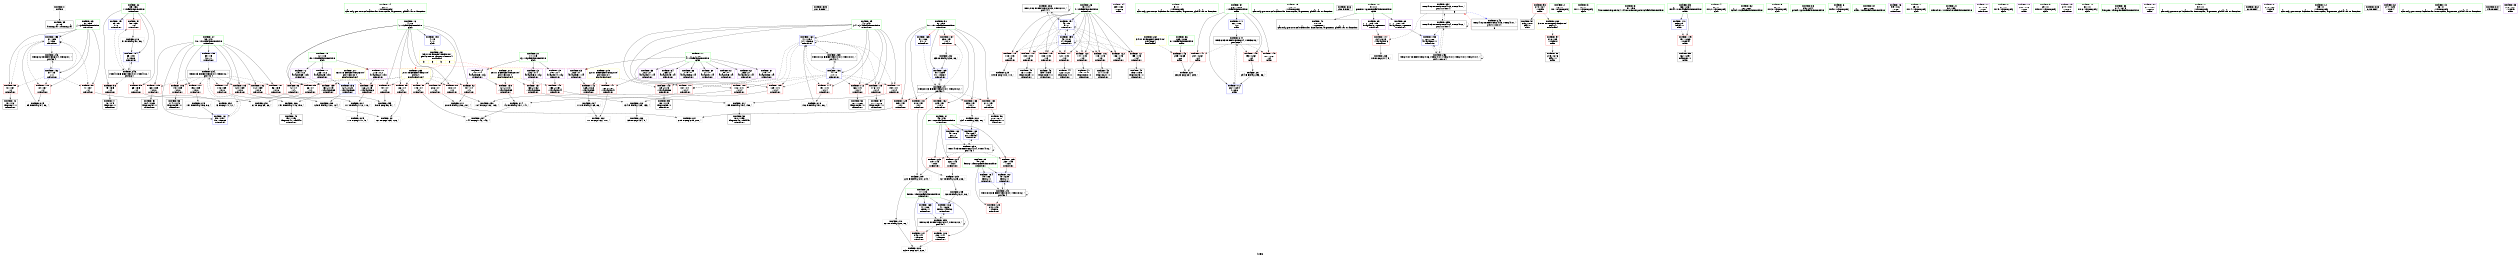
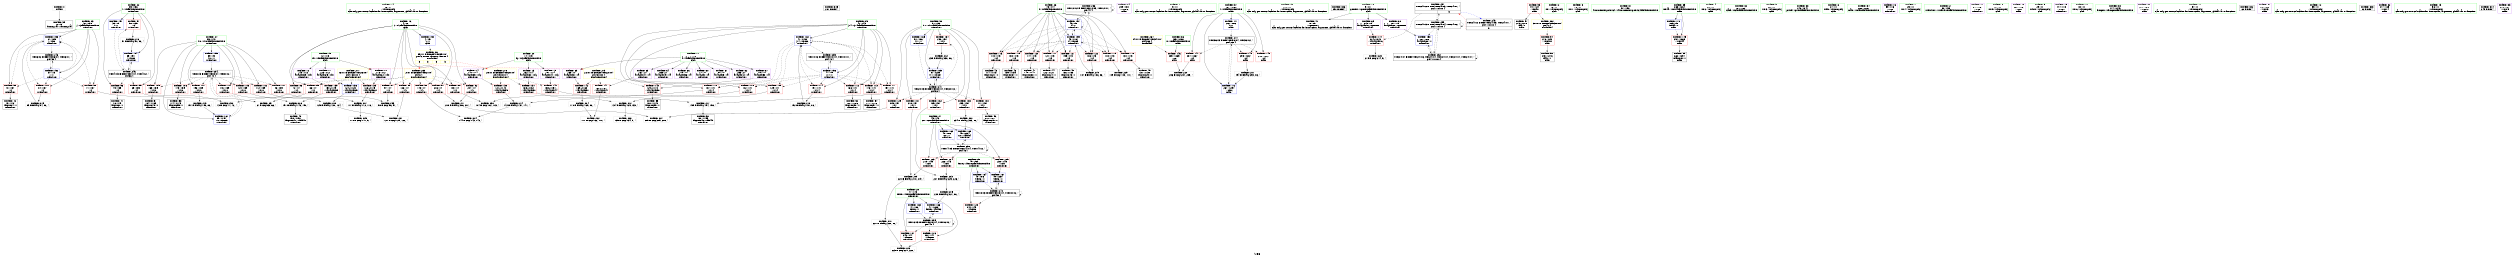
(933, 32) -> (928, 32)
none -> (1092, 74)
(947, 126) -> (941, 126)
